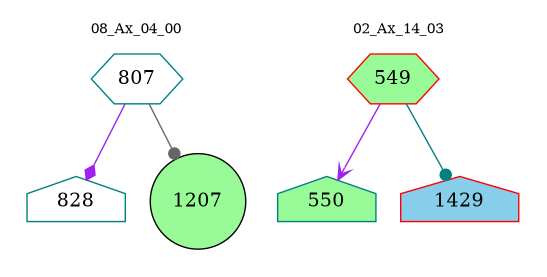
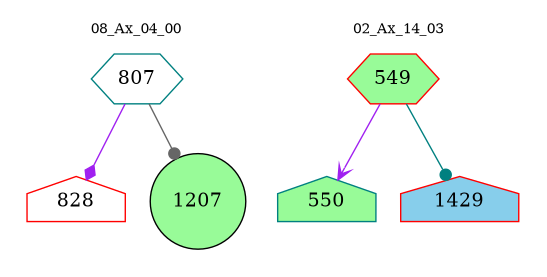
(76, 201) -> (76, 201)
